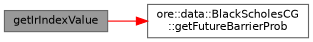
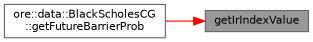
(122, 21) -> (180, 21)
